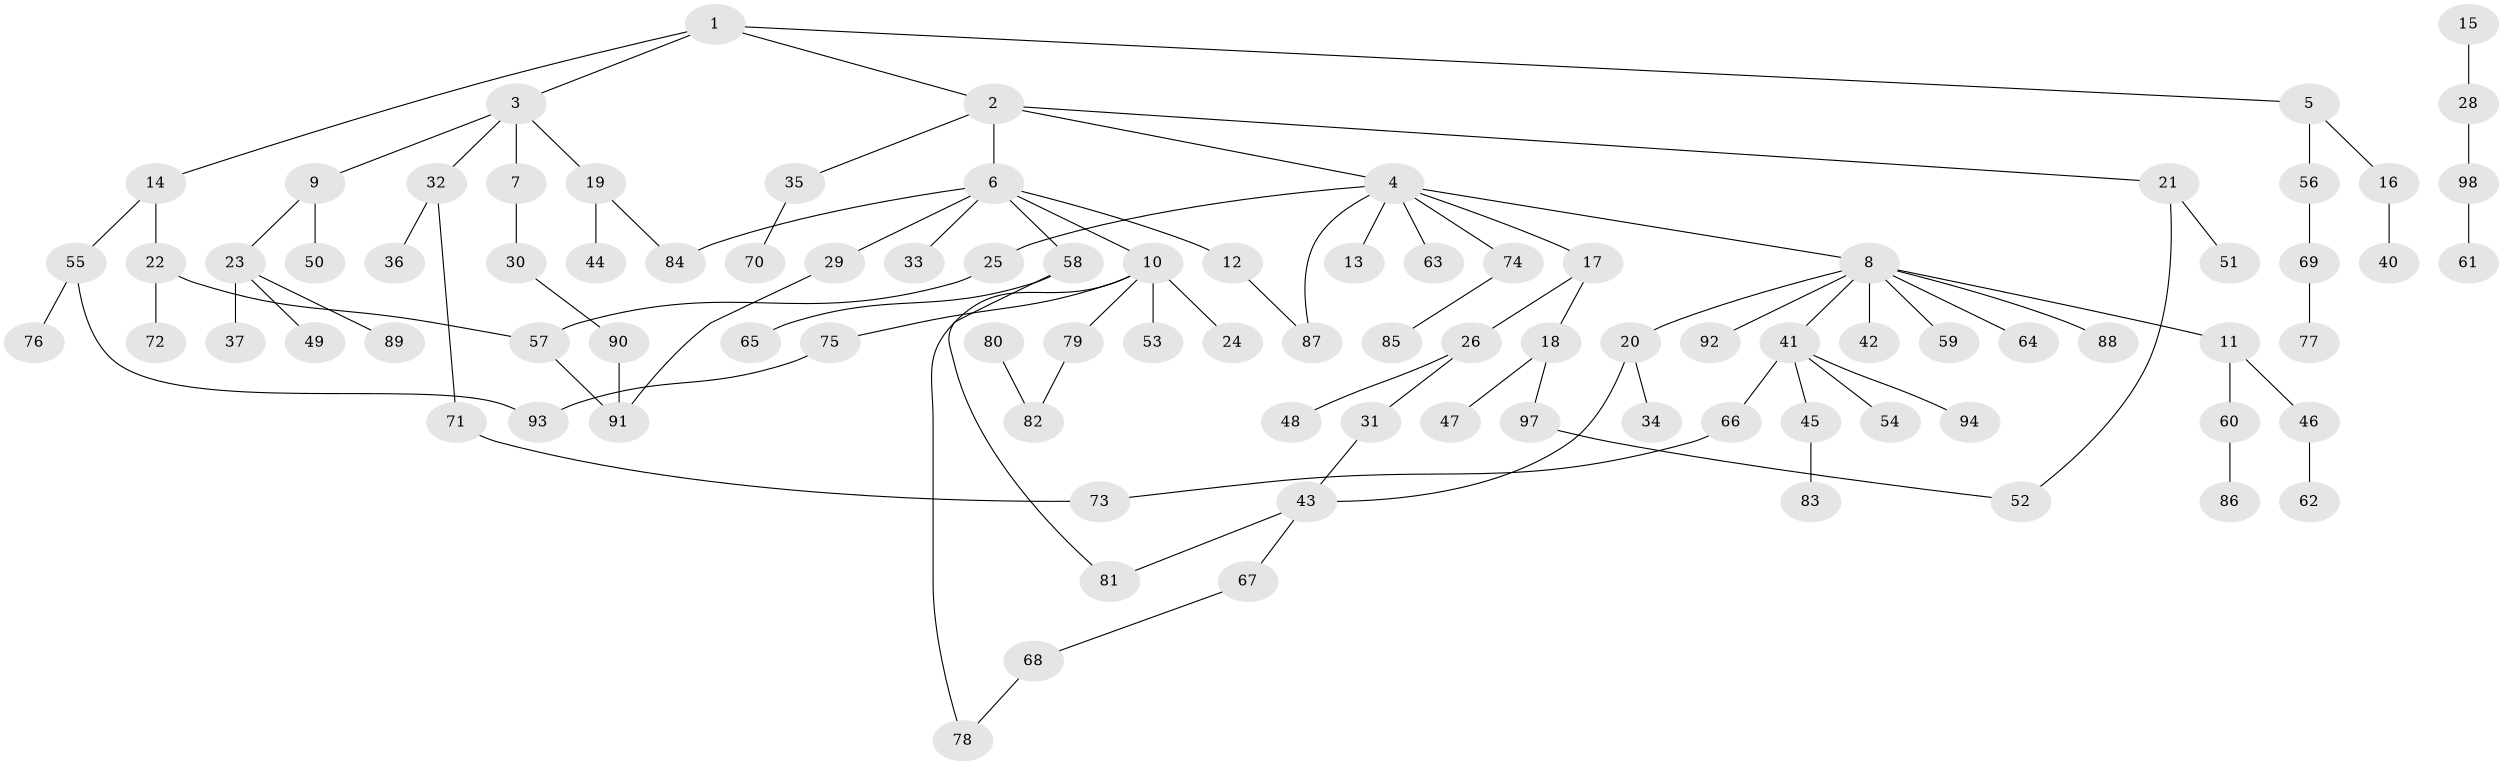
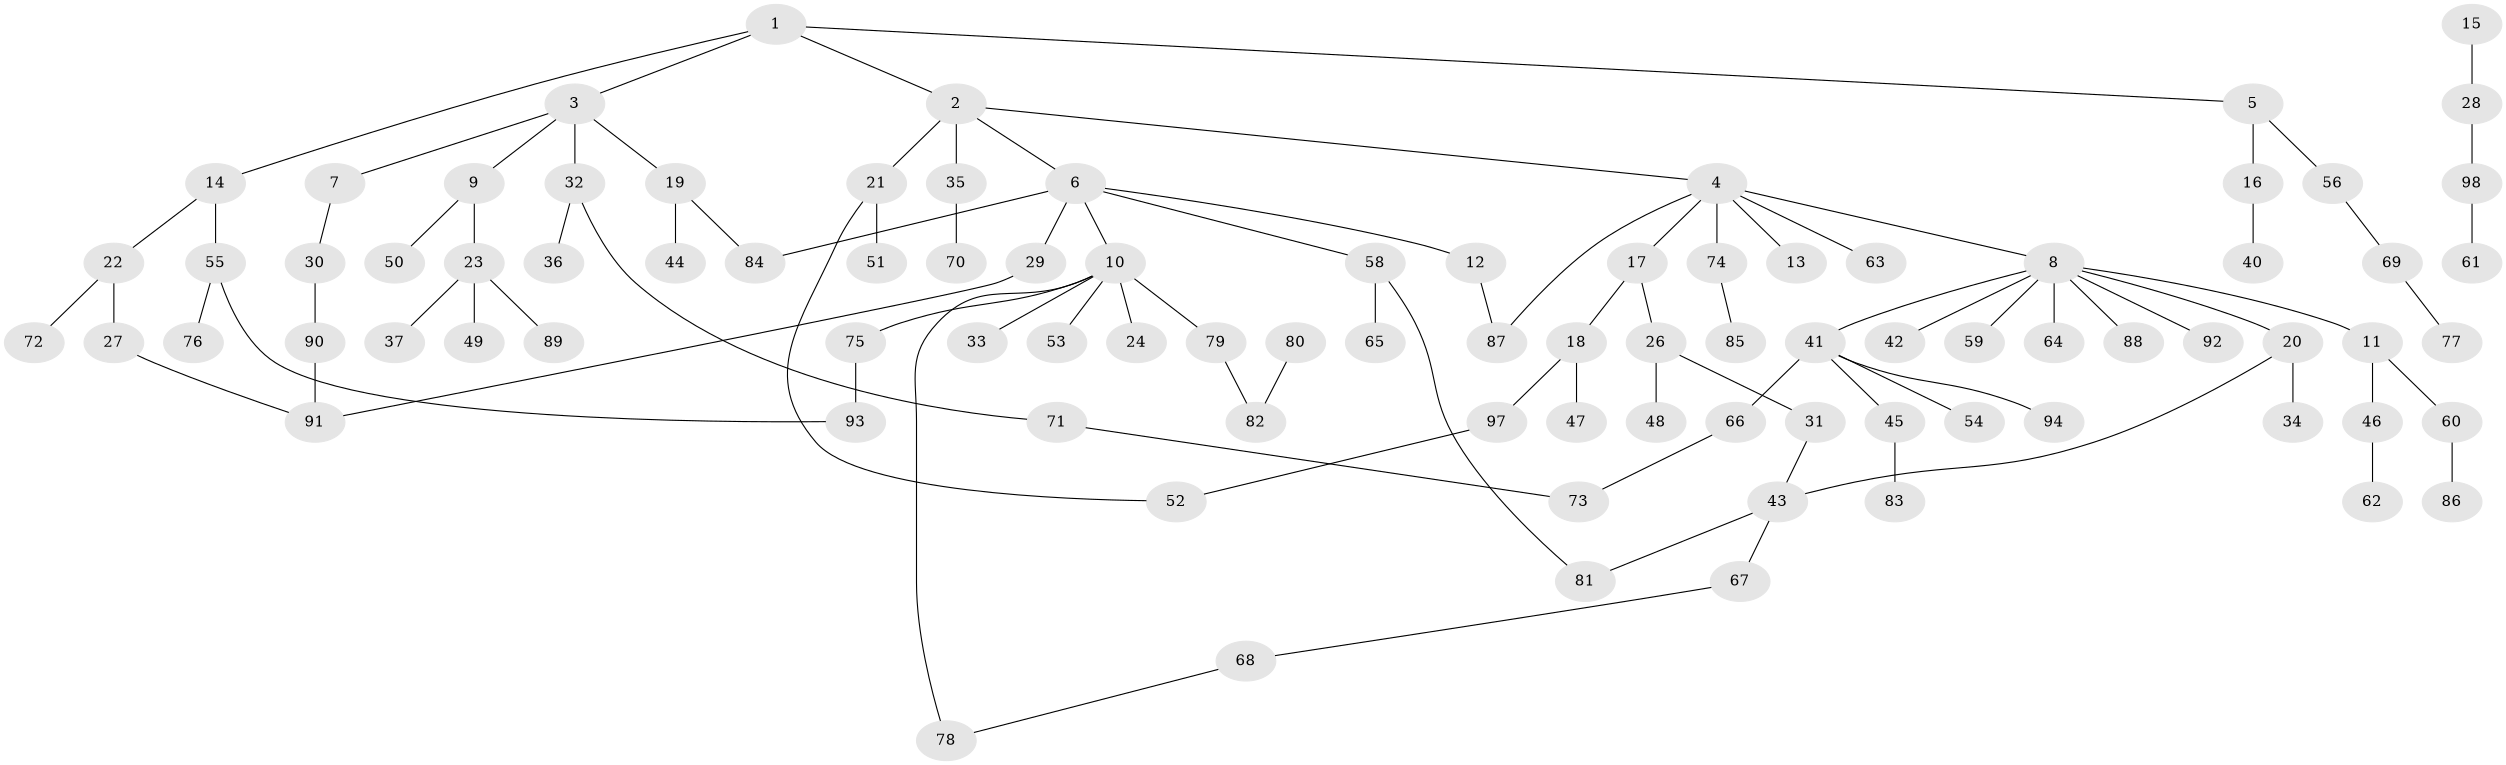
(954, 223) -> (1046, 303)
(994, 263) -> none
(540, 343) -> (114, 343)
